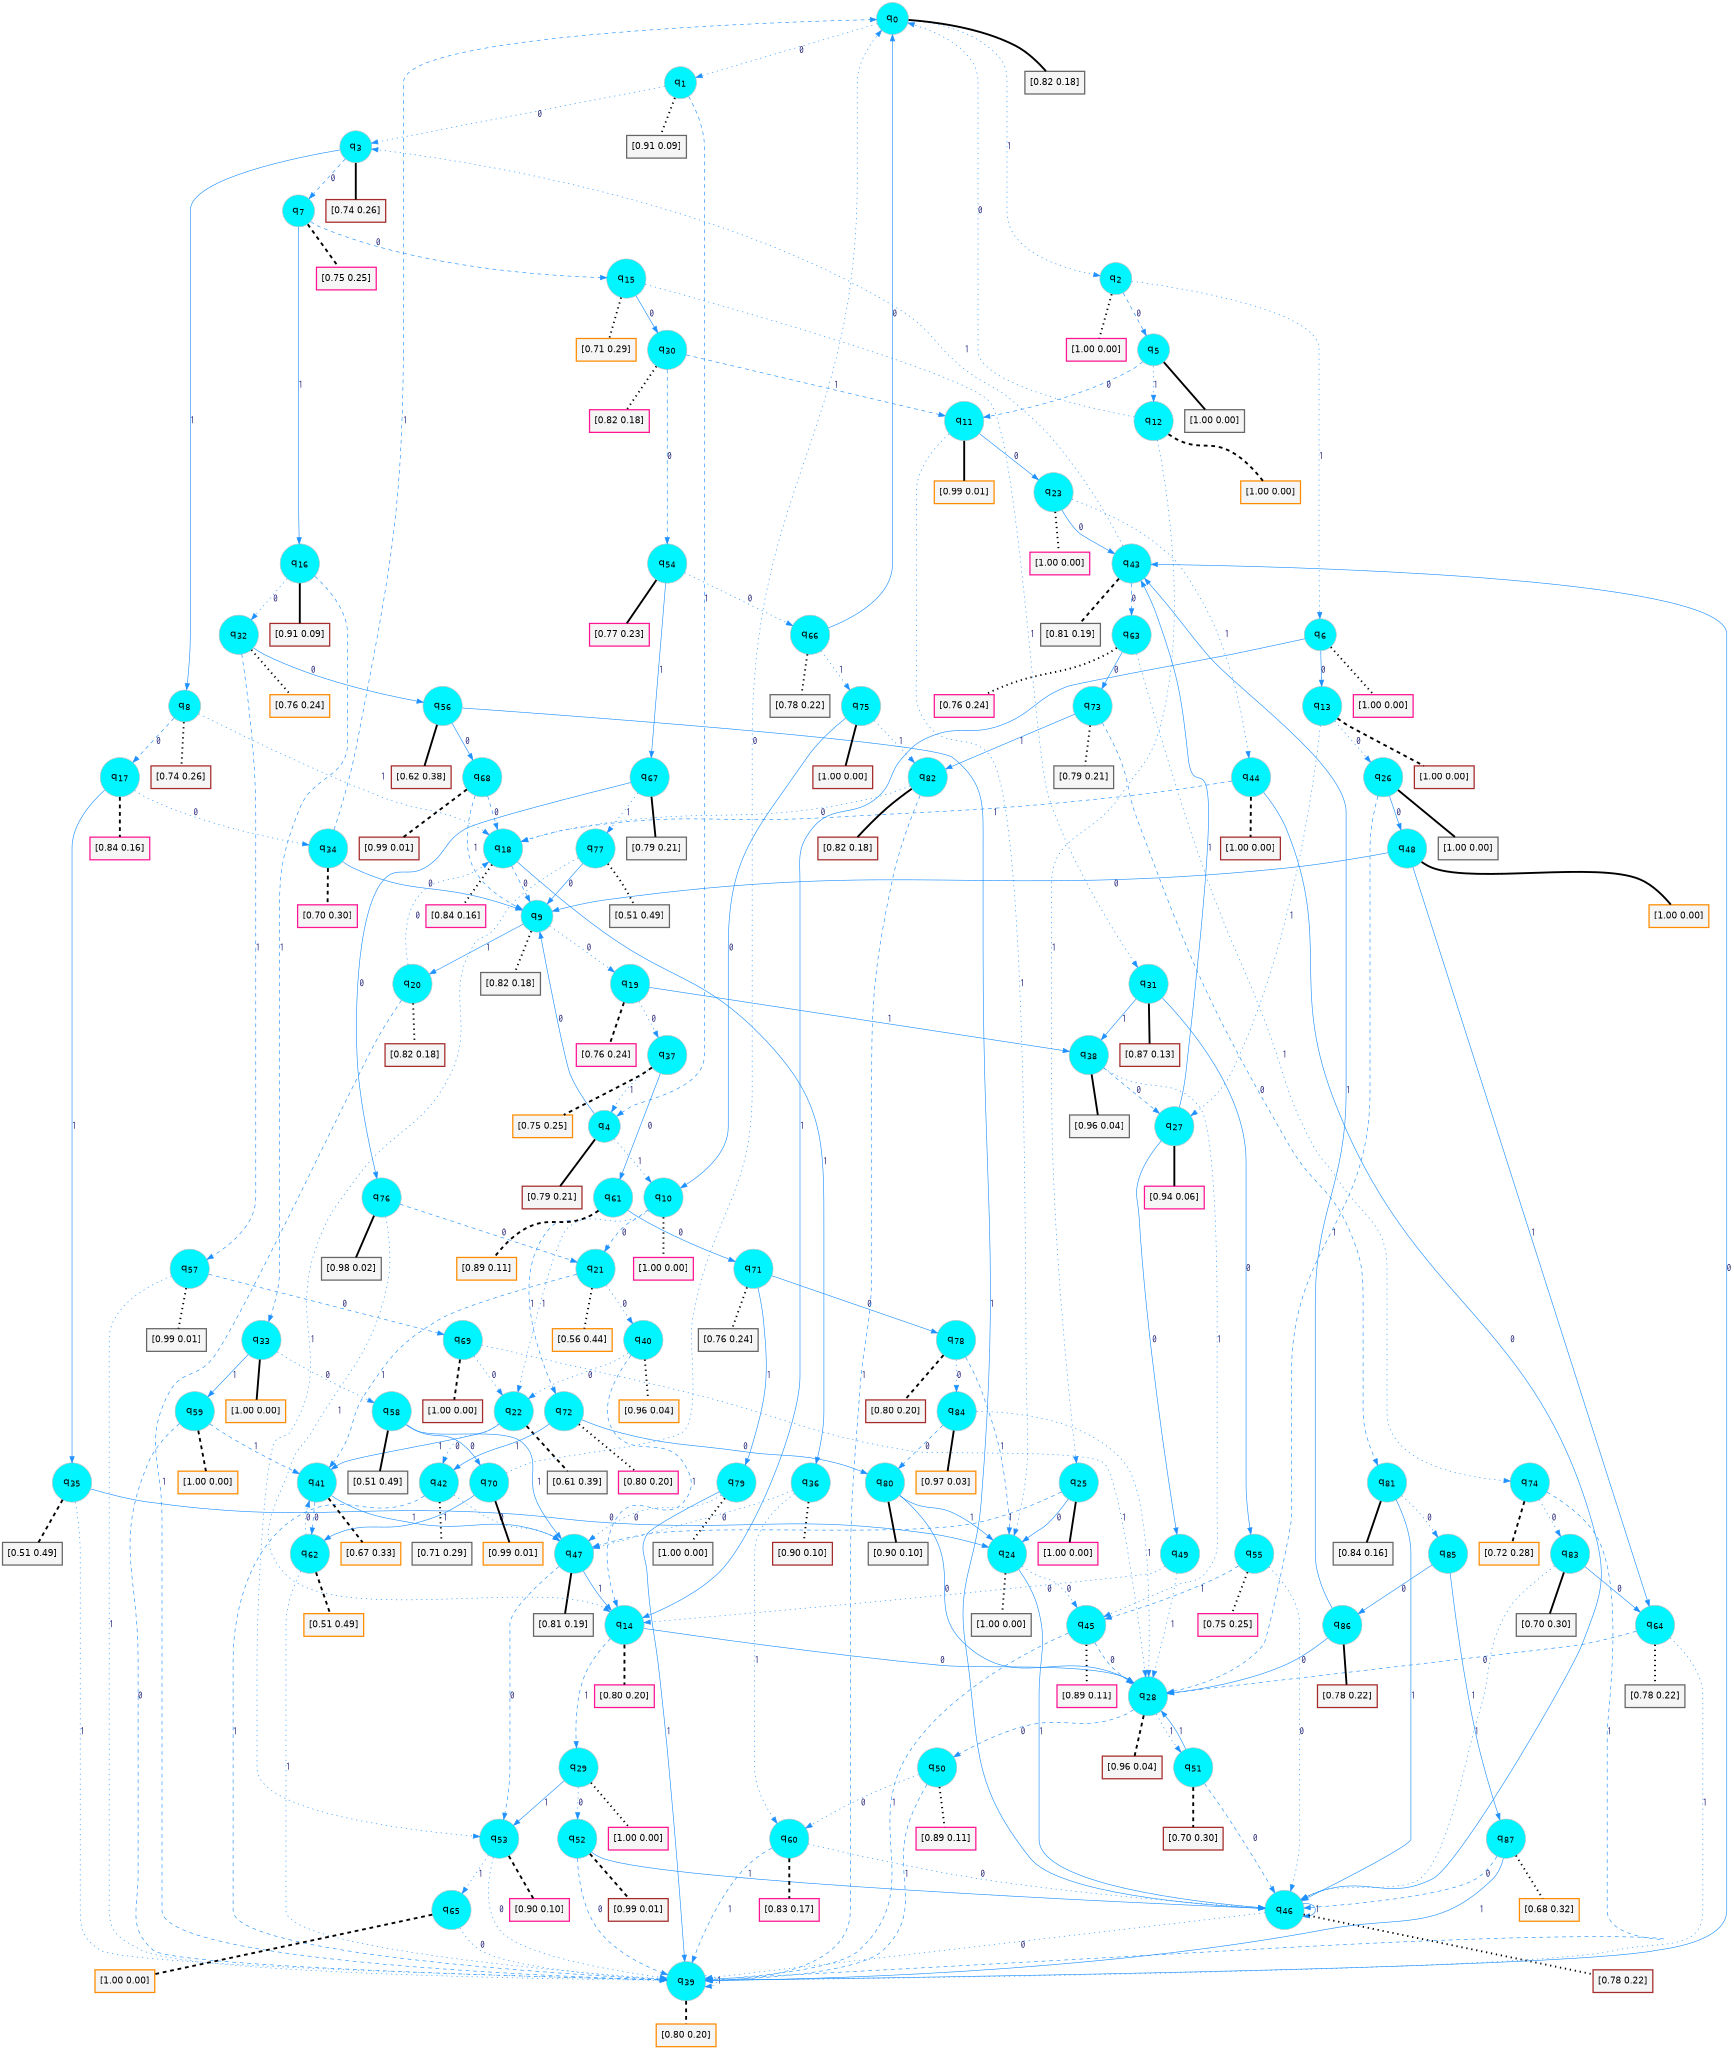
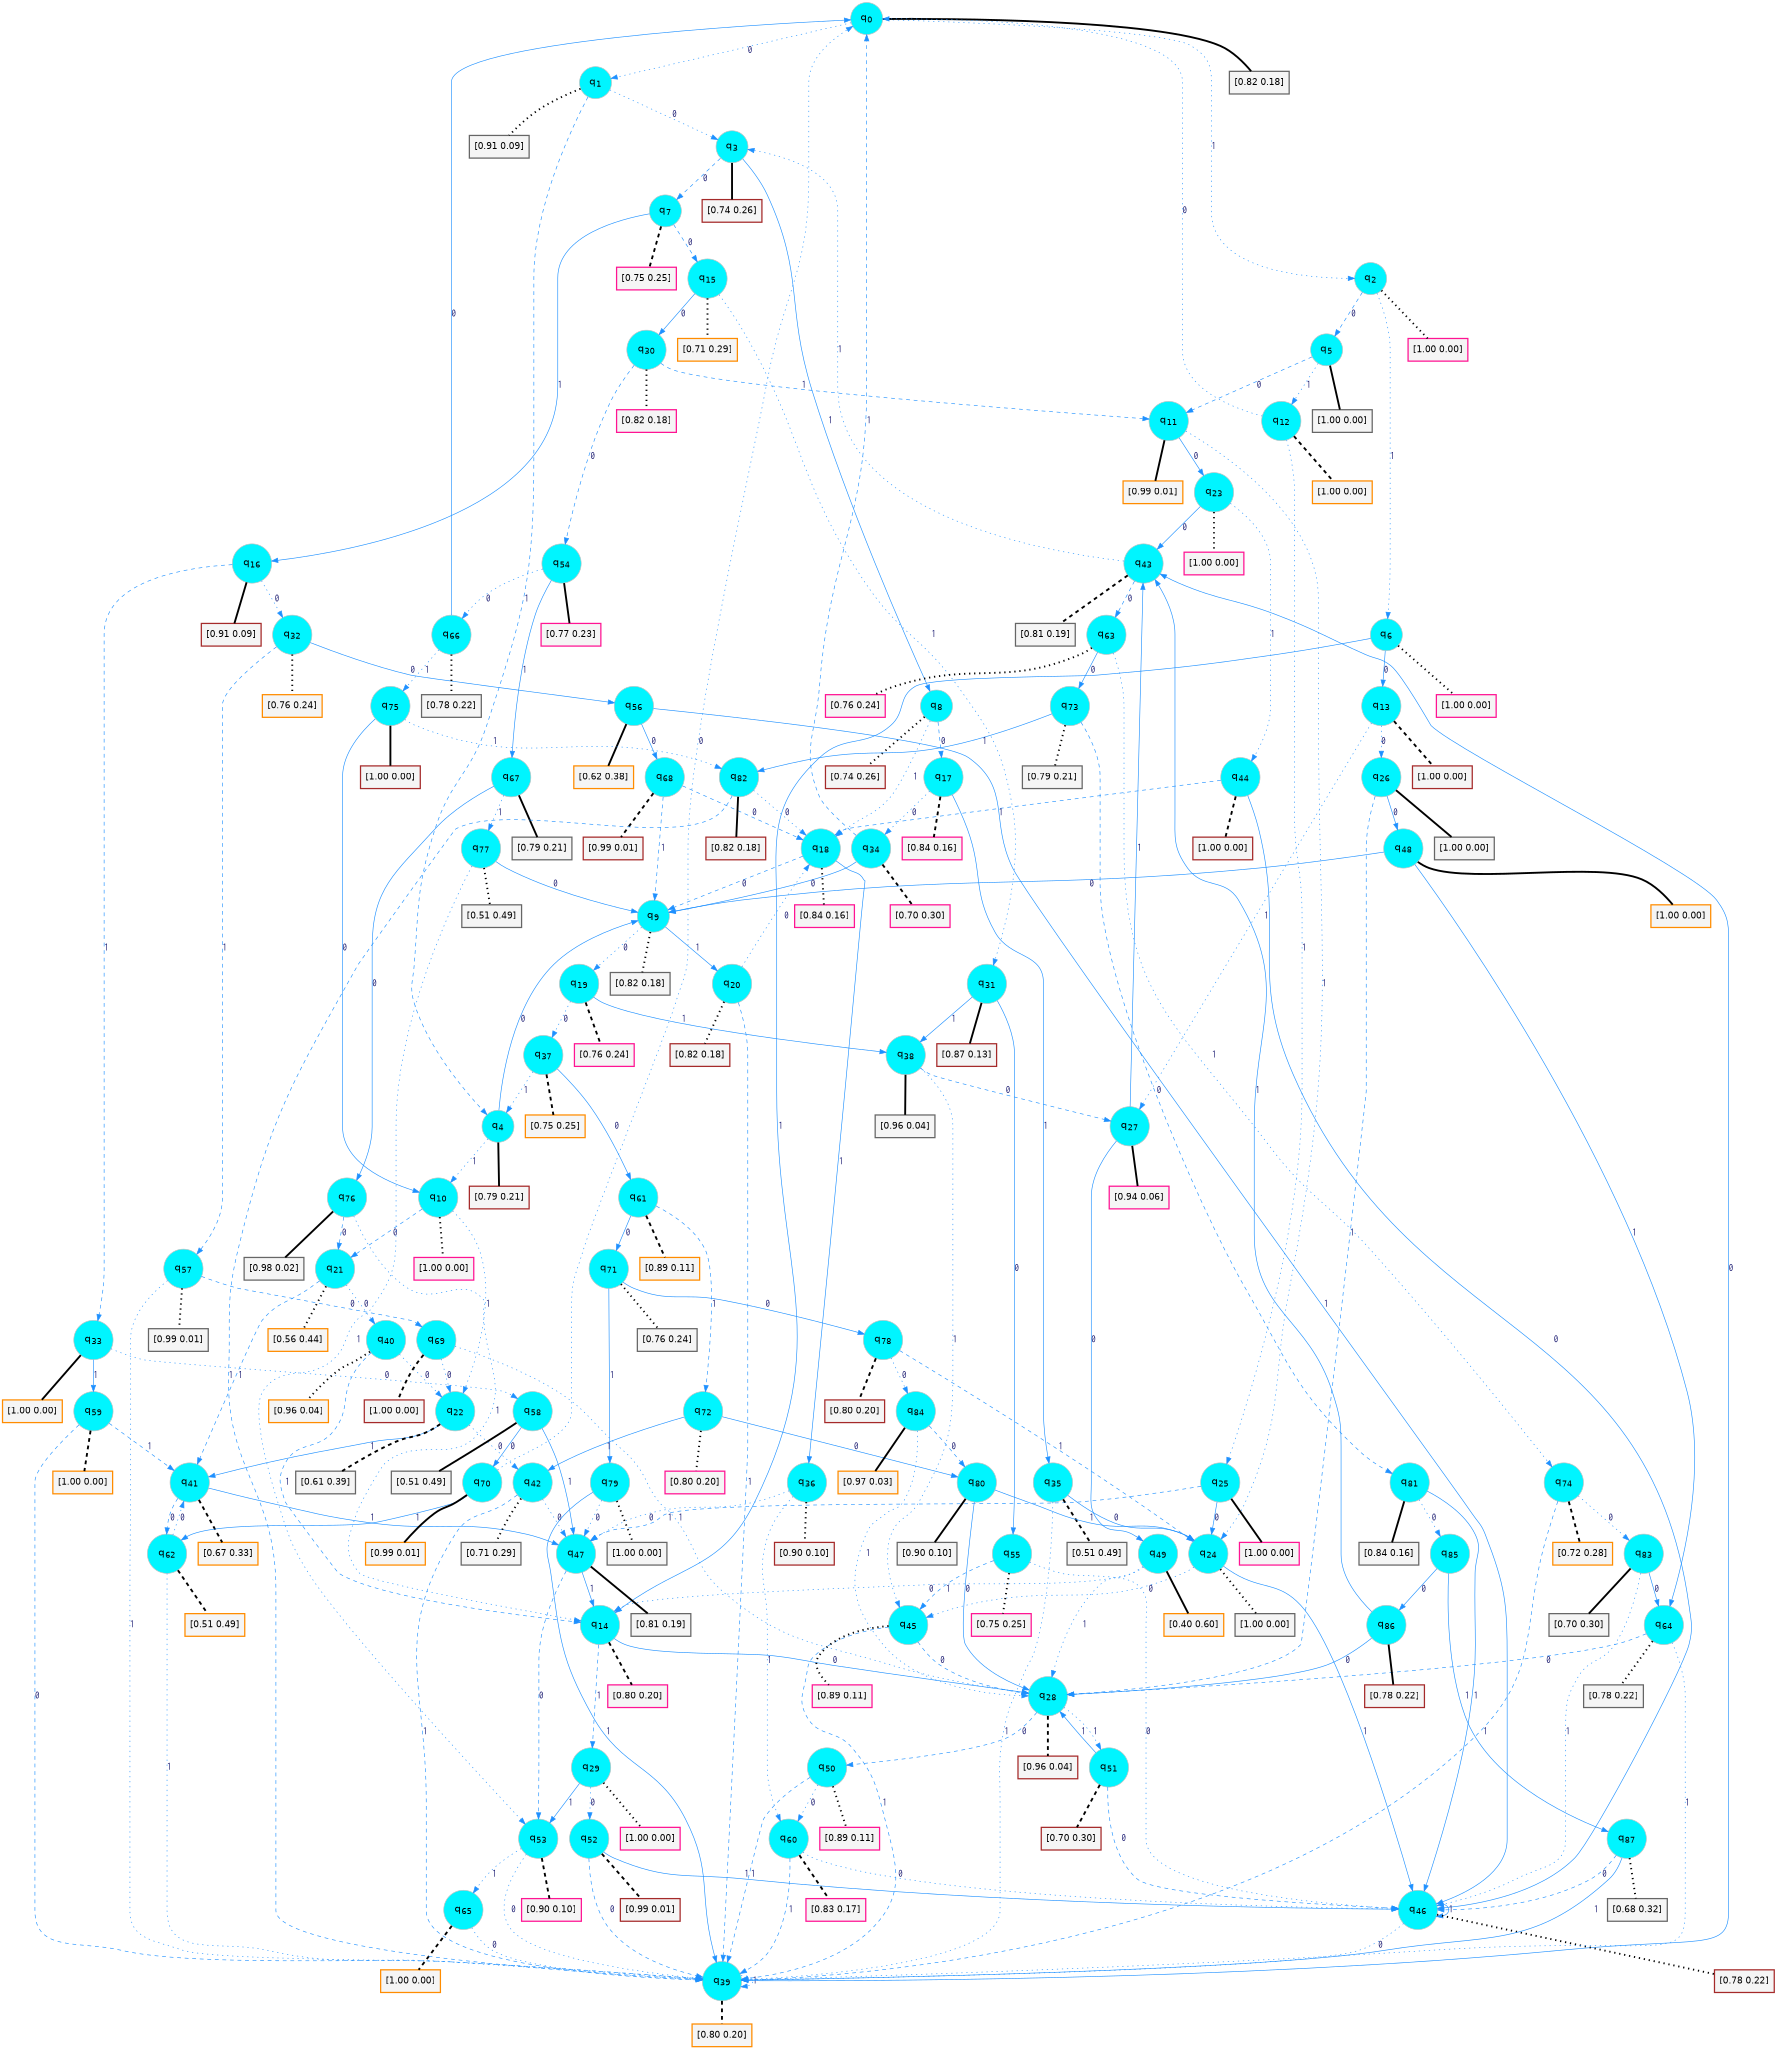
(421, 777) -> (604, 777)
none -> (1194, 1625)
(1549, 1910) -> (1637, 1910)
